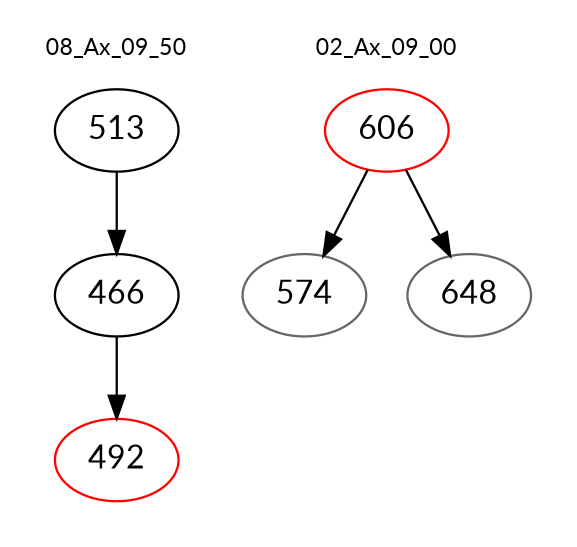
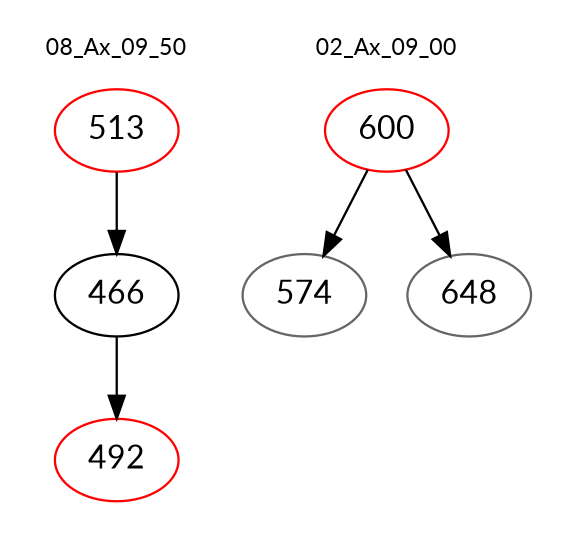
(117, 130) -> (117, 130)
(387, 130) -> (387, 130)
